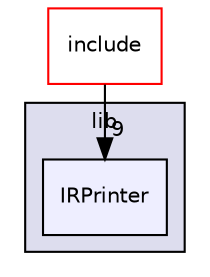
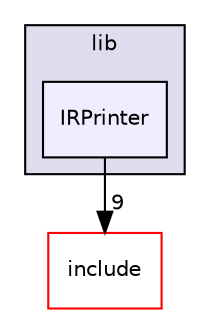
(105, 115) -> (105, 188)
